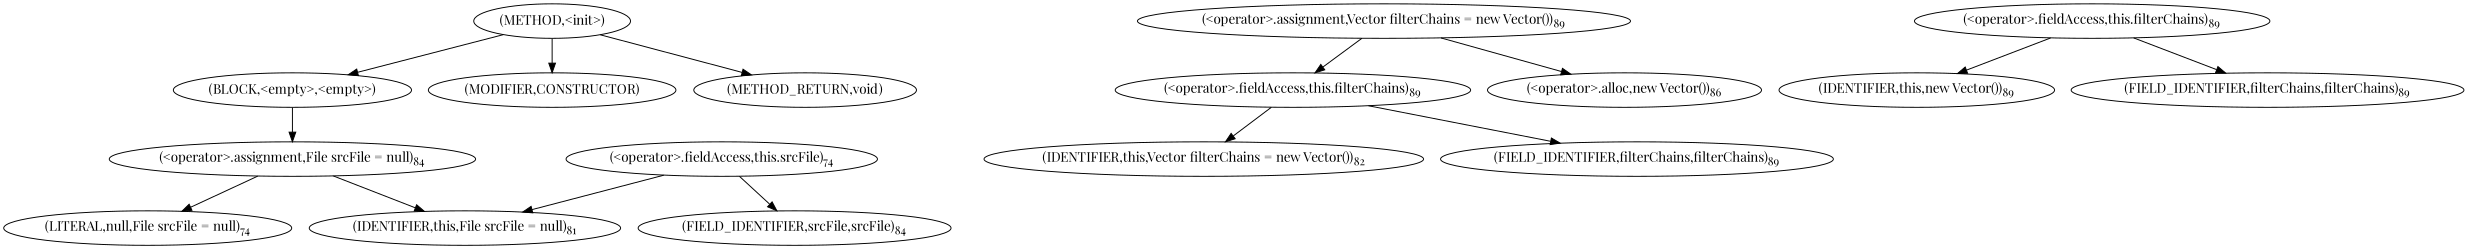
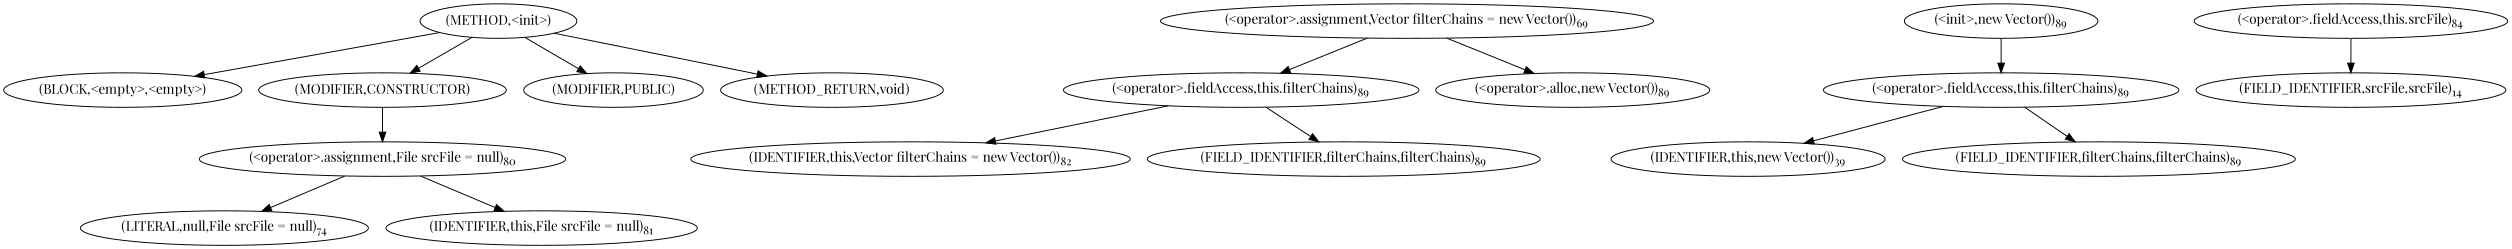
(1560, 20) -> (1583, 20)
none -> (2001, 21)
(1716, 89) -> (1664, 89)
(2009, 89) -> (1840, 158)
none -> (613, 90)
(292, 120) -> (383, 120)
(419, 158) -> (509, 158)
(829, 158) -> (2458, 20)
(598, 192) -> none
(901, 227) -> (2457, 89)
